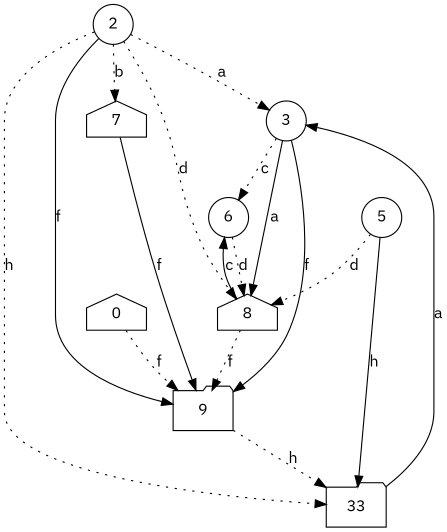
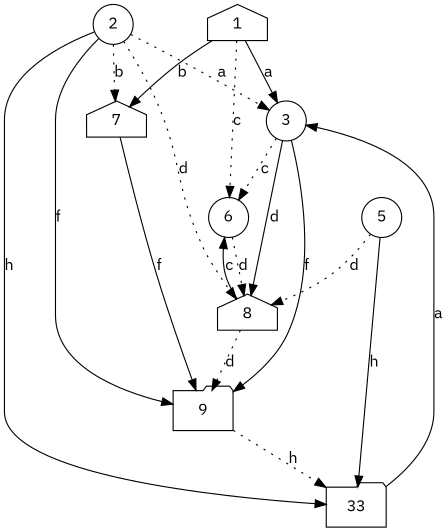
none -> (237, 24)
(275, 218) -> (275, 218)
(117, 314) -> none
(230, 362) -> (230, 362)
(4, 368) -> (4, 368)
